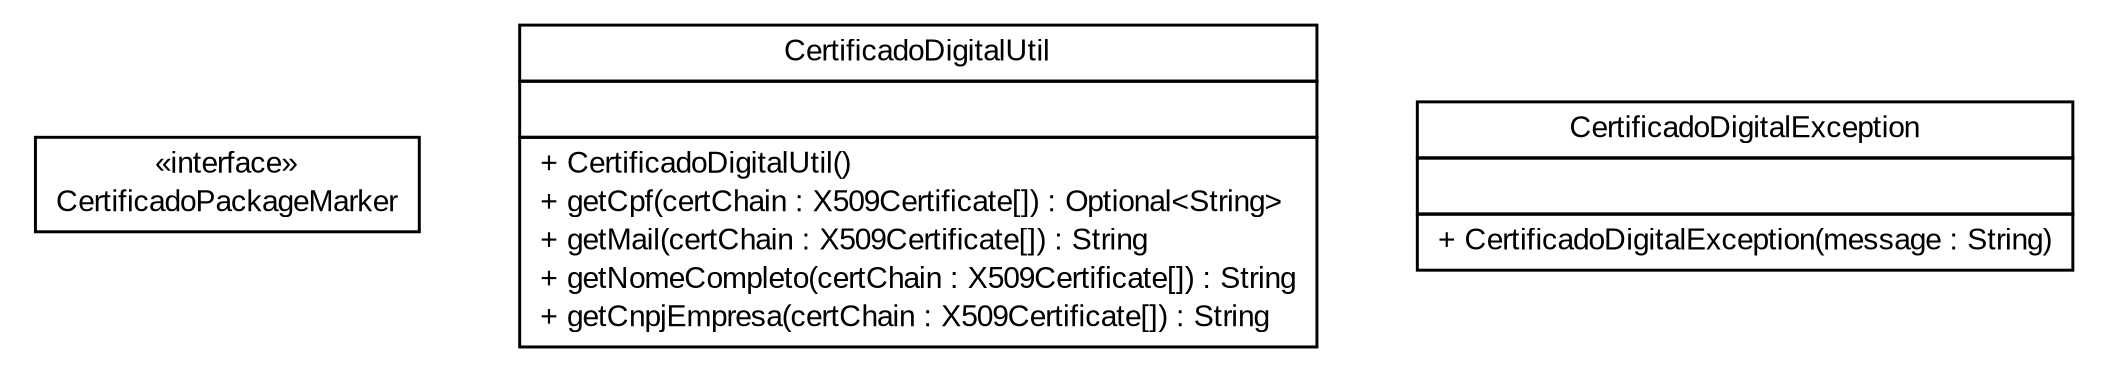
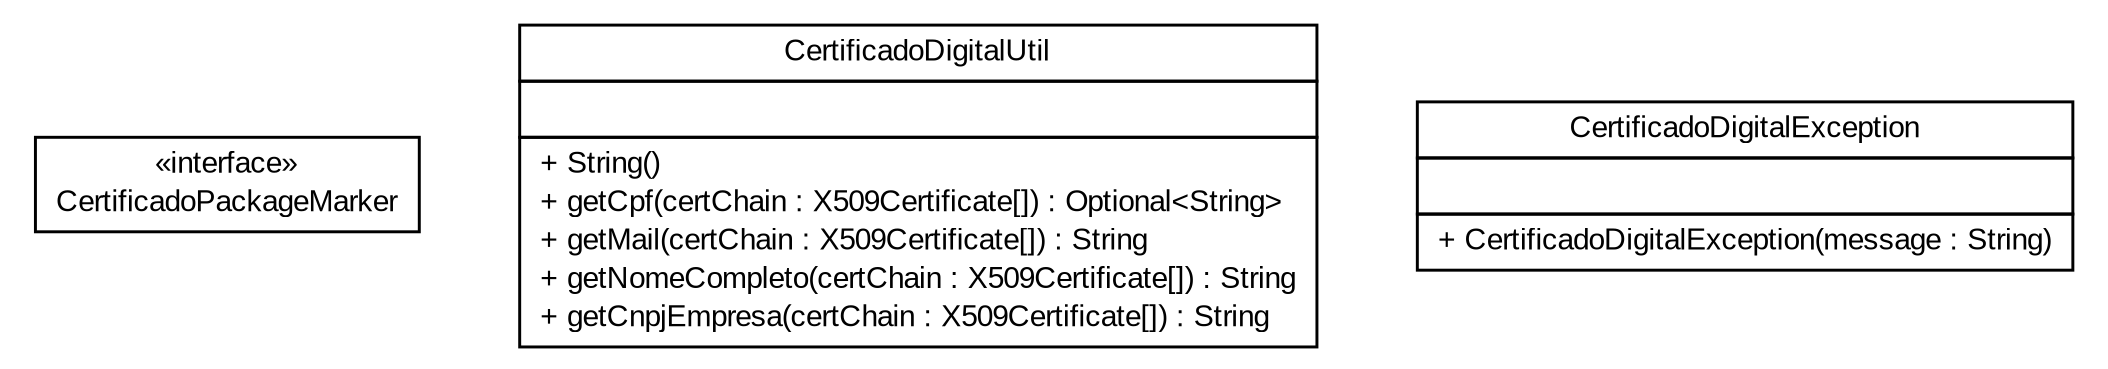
(697, 164) -> (601, 164)
